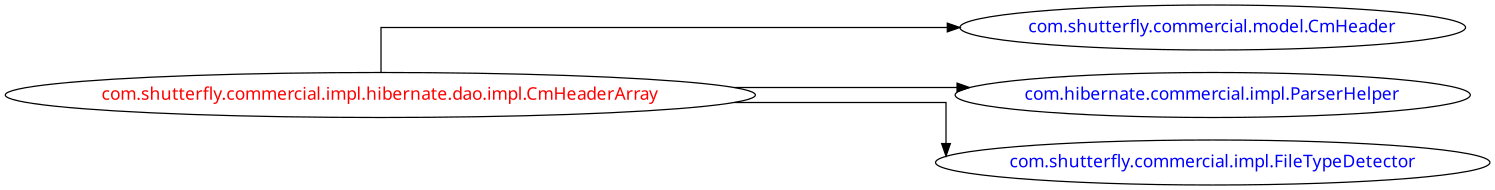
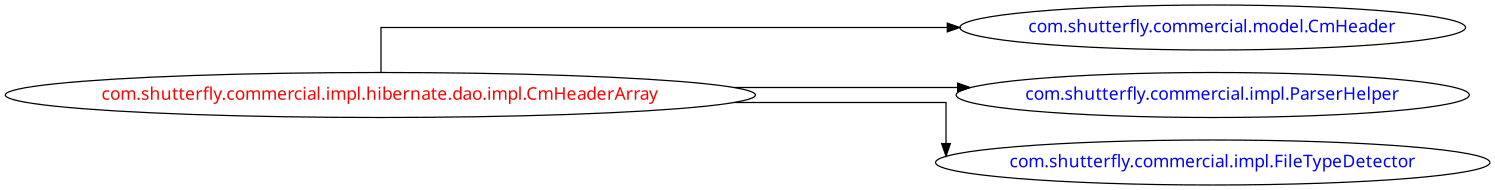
(1213, 95) -> (1213, 95)
